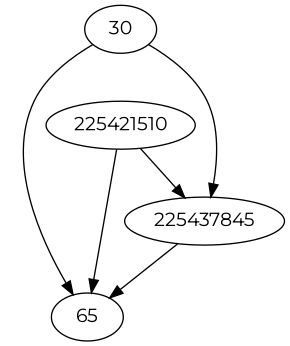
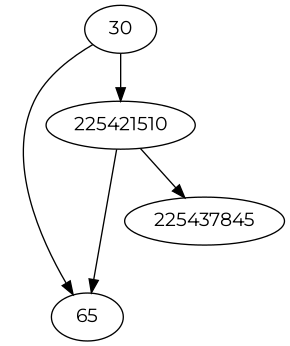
(207, 102) -> (121, 71)
(149, 267) -> none
